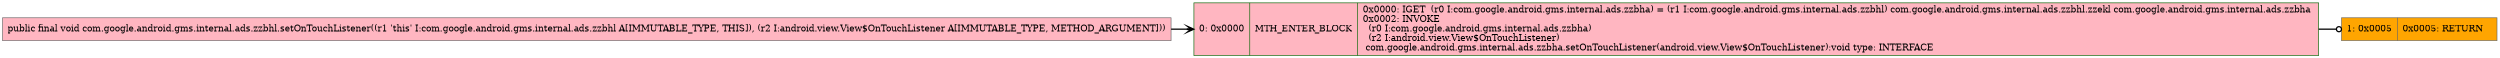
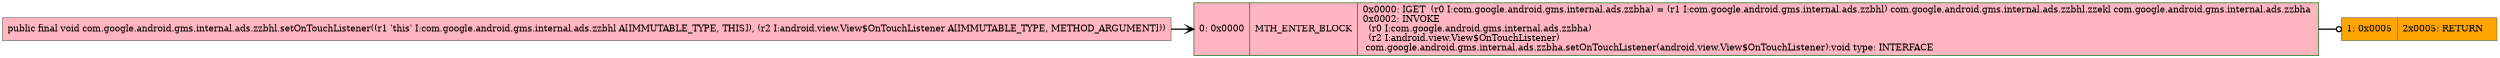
(2447, 29) -> (2447, 29)
